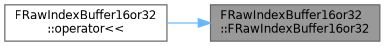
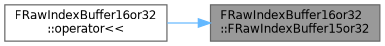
(295, 23) -> (295, 23)
